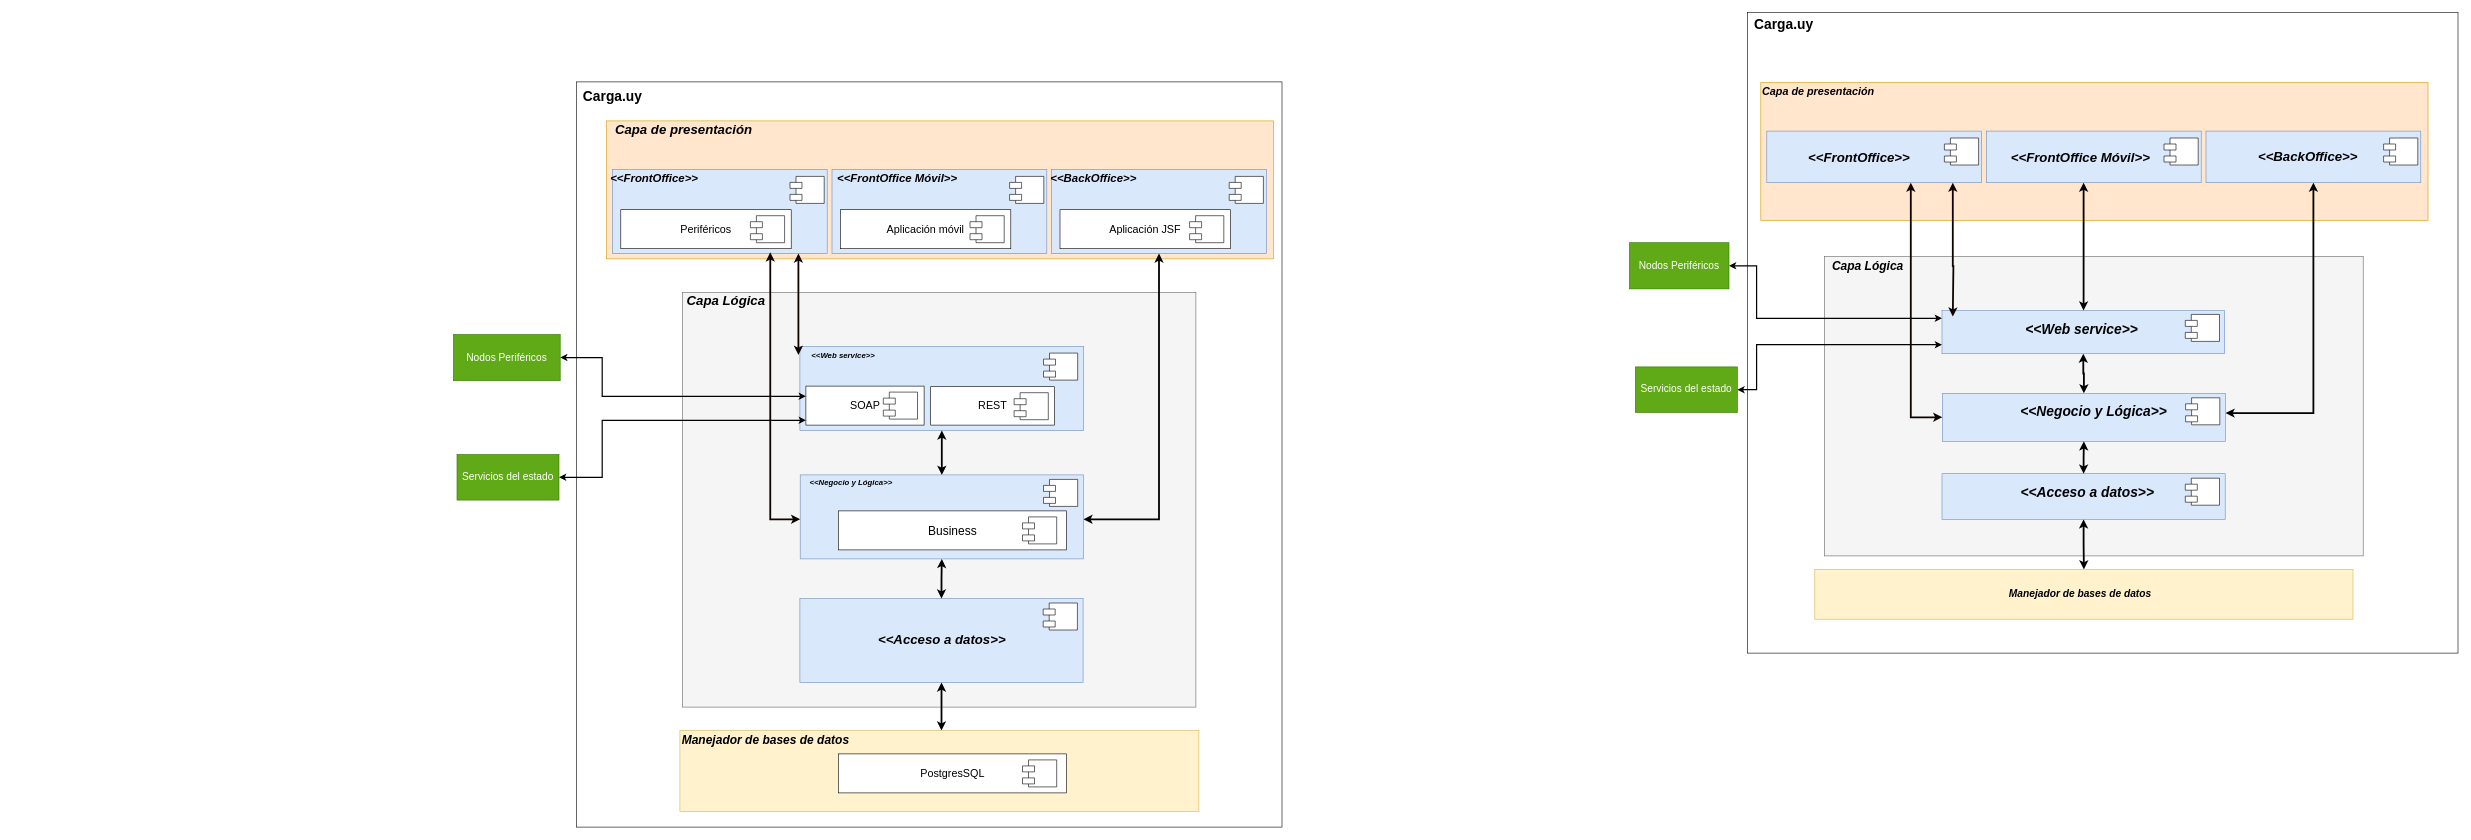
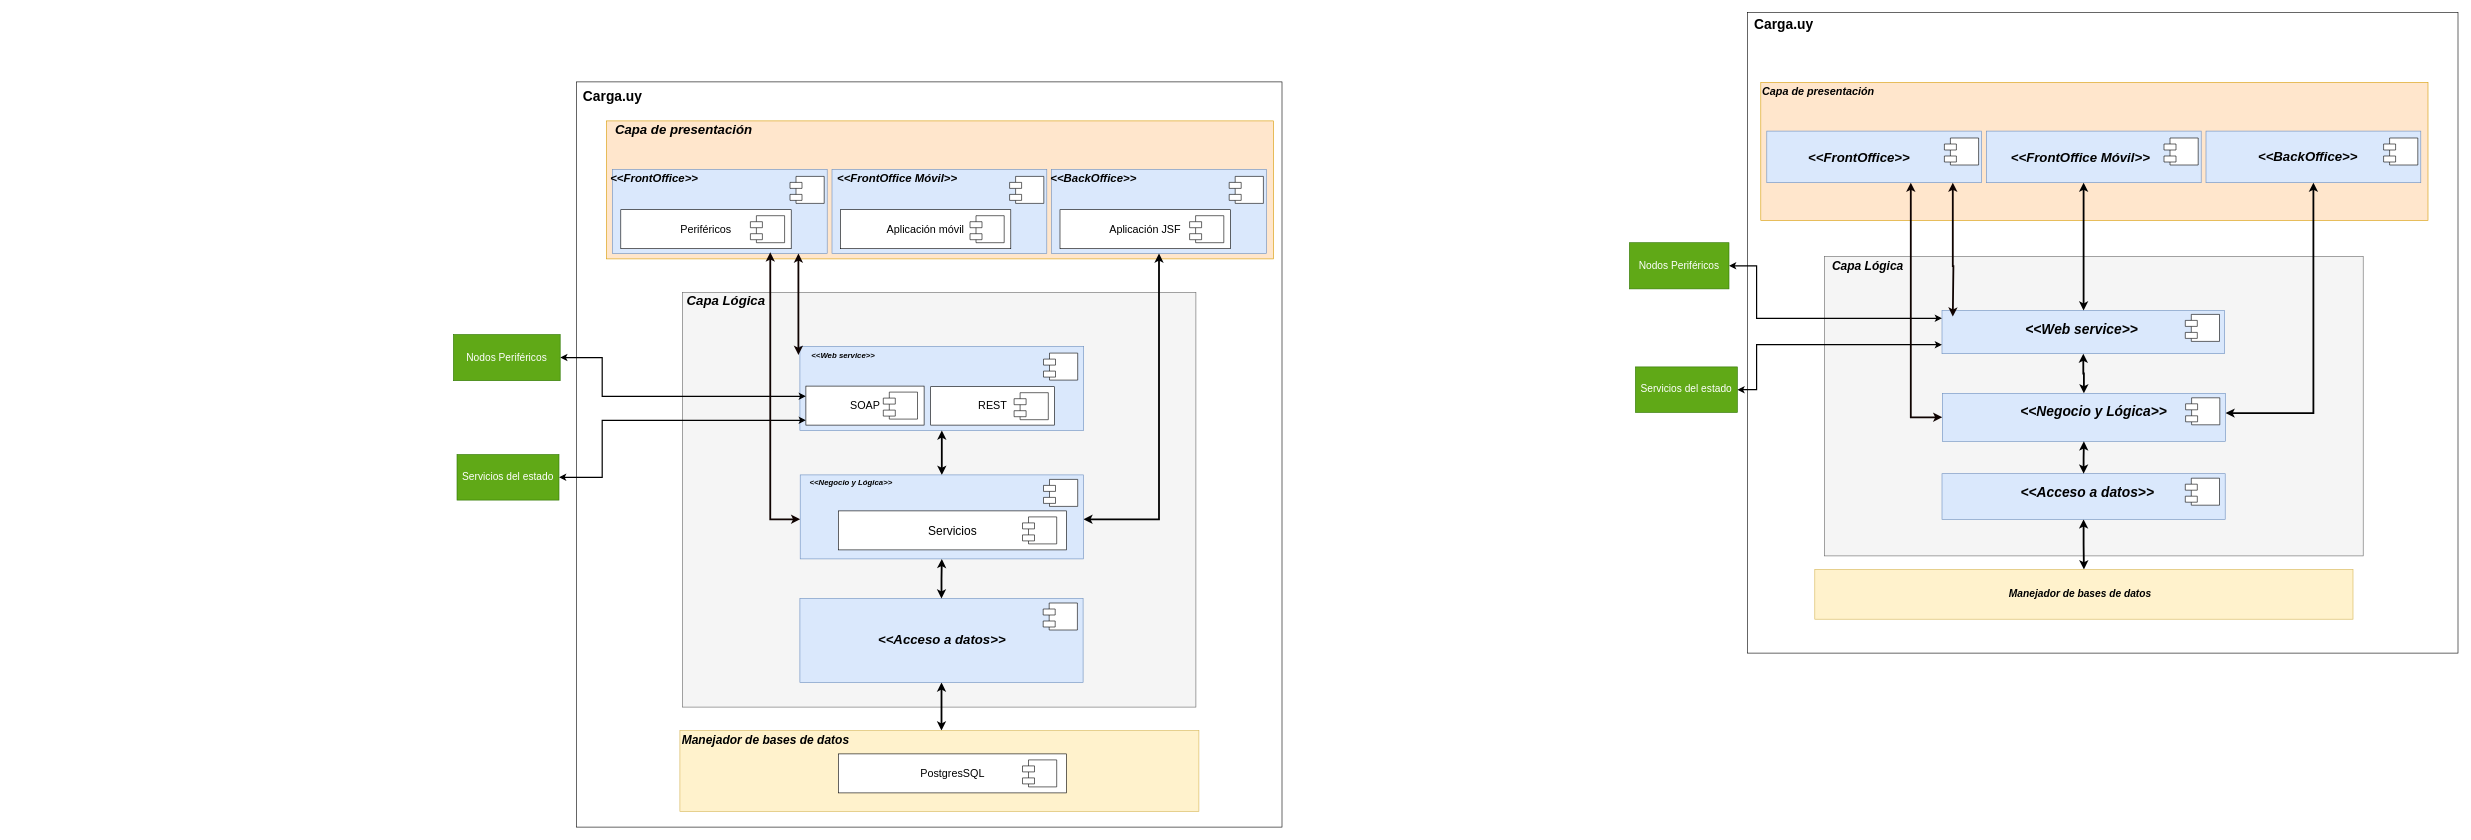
(953, 531) -> (953, 531)
